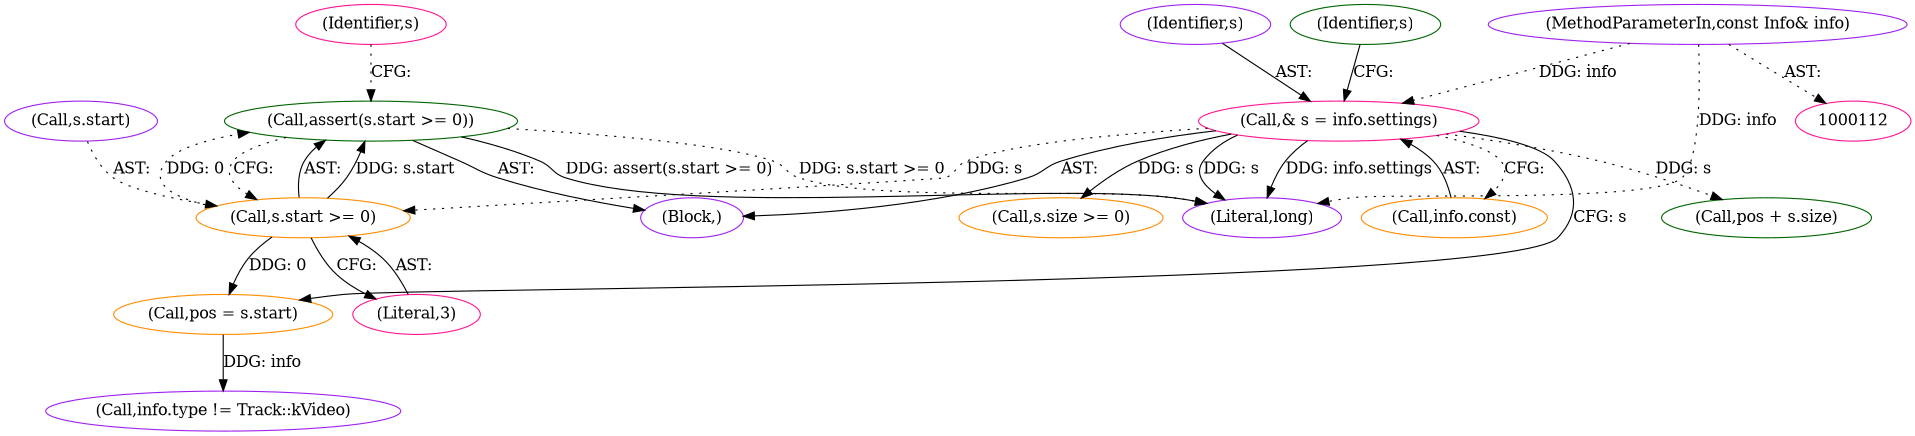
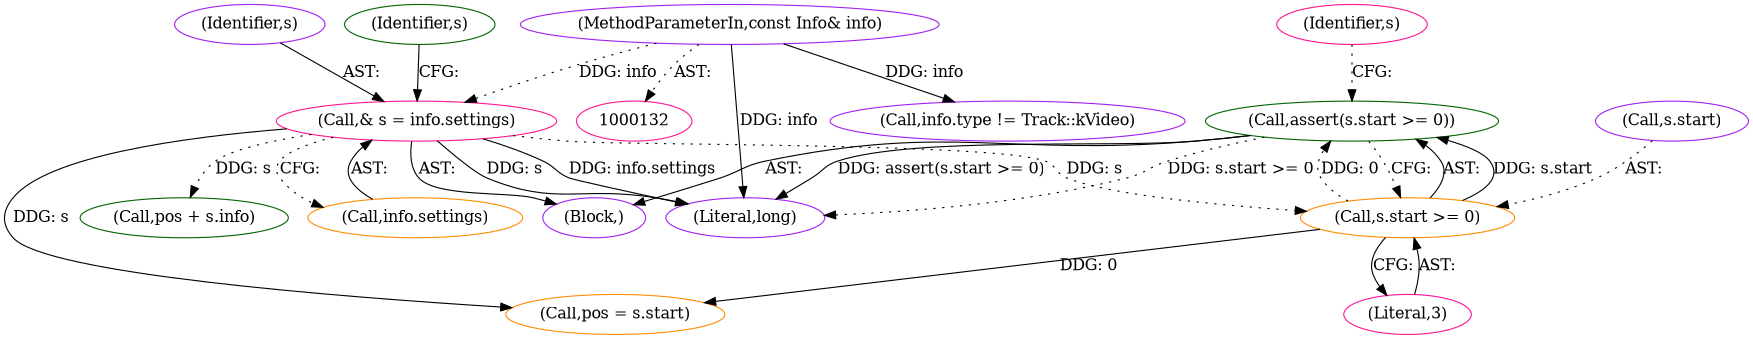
(1853, 121) -> (634, 121)
(1587, 193) -> (737, 115)
(1061, 218) -> none
(1454, 218) -> (415, 218)
(1600, 218) -> (41, 218)
(1767, 218) -> (184, 218)
(223, 357) -> (864, 71)
